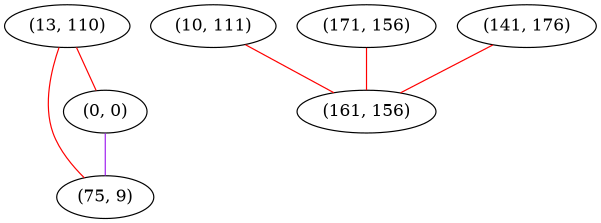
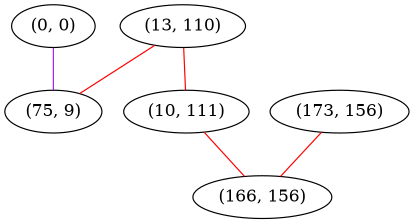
(367, 26) -> (340, 112)
(527, 26) -> none
(86, 69) -> (185, 69)
(367, 112) -> (262, 197)
